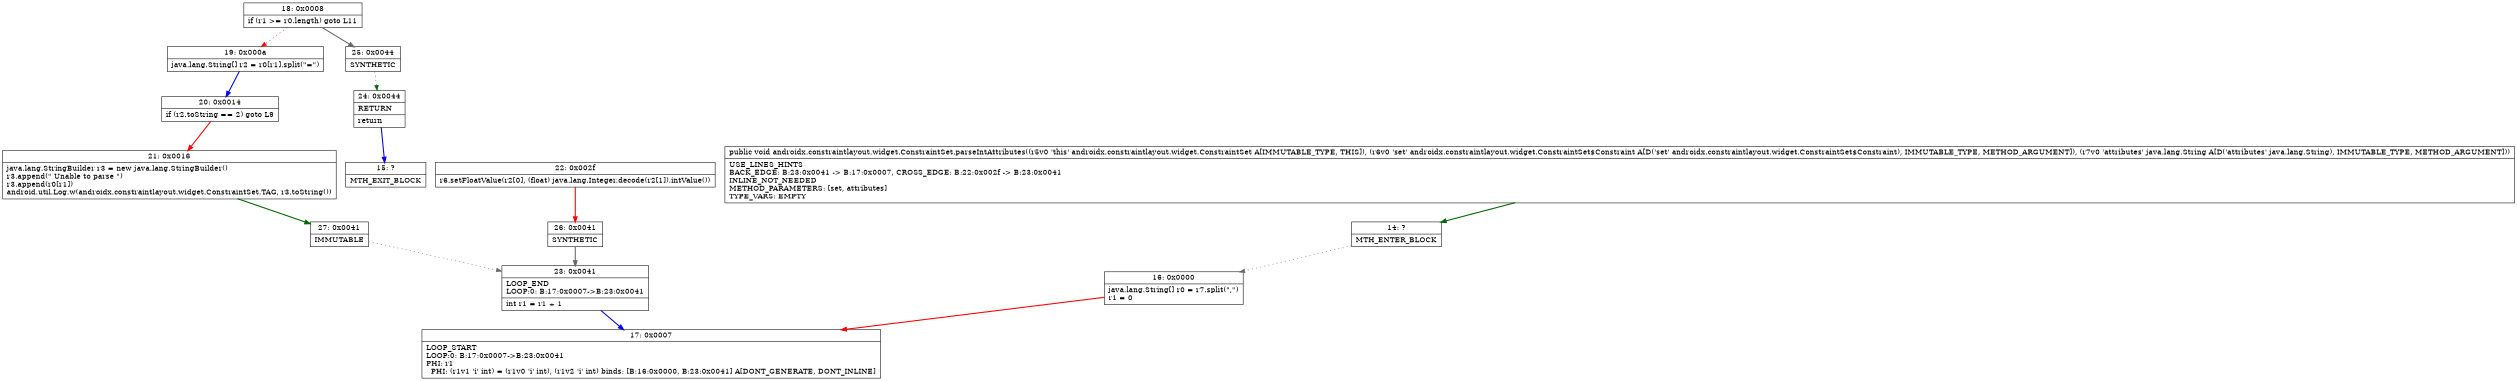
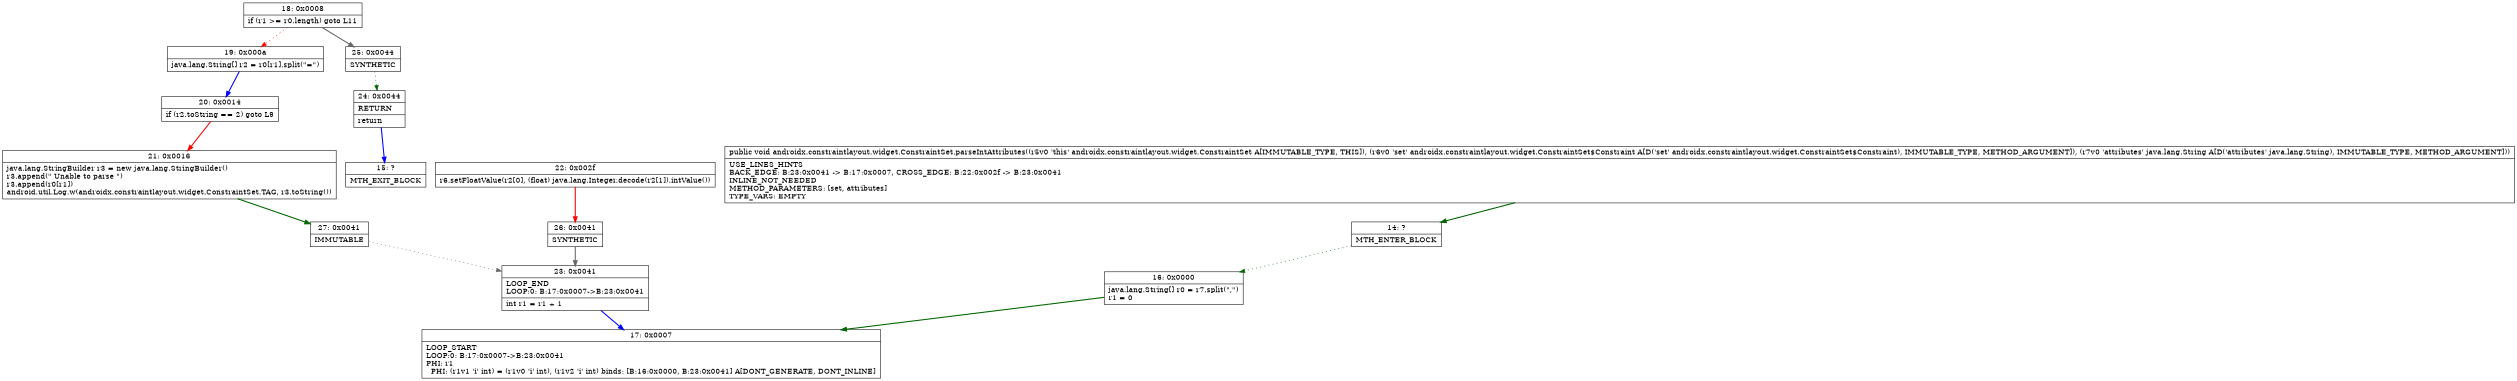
(1298, 258) -> (1298, 258)
(975, 313) -> (975, 313)
